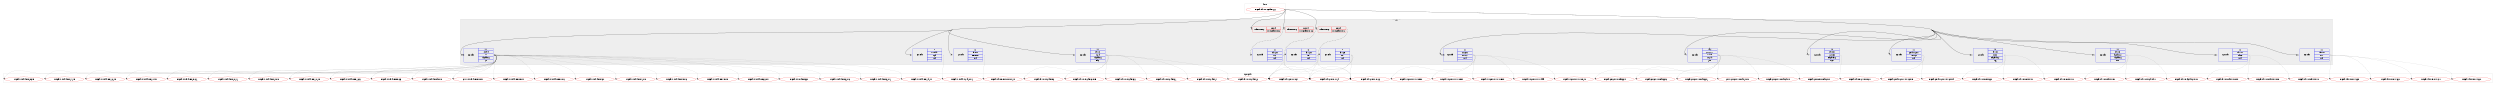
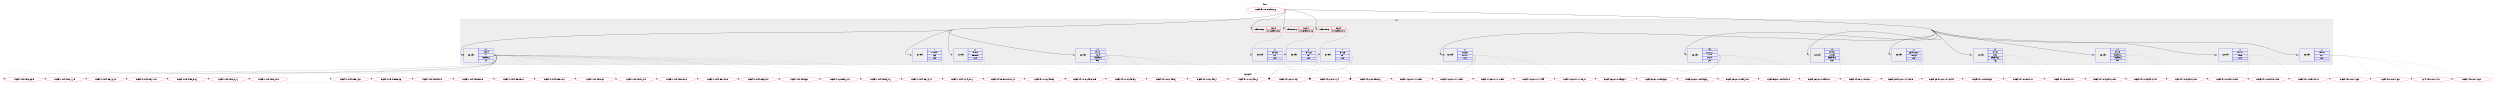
(1265, 10) -> (1265, 10)
(309, 79) -> none
(473, 79) -> (473, 79)
(799, 79) -> (799, 79)
(840, 79) -> (840, 79)
(1370, 79) -> (1370, 79)
(1737, 79) -> (1737, 79)
(1778, 79) -> (1778, 79)
(1819, 79) -> (1819, 79)
(2105, 79) -> (2105, 79)
(2145, 79) -> (2145, 79)
(2186, 79) -> (2186, 79)
(2431, 79) -> (2431, 79)
